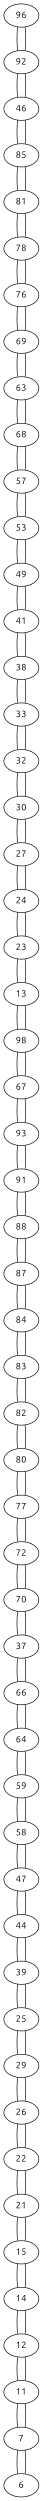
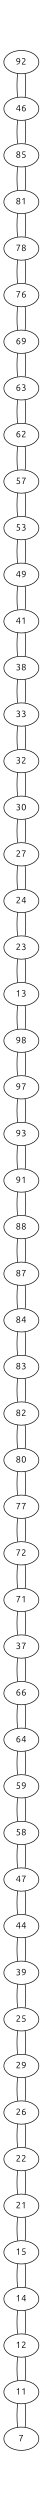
(21, 16) -> none
(21, 435) -> (21, 435)
(21, 1087) -> (21, 1087)
(21, 1600) -> (21, 1600)
(21, 2485) -> none
